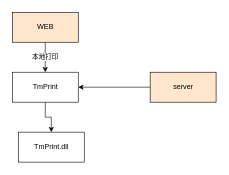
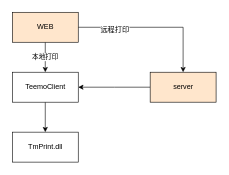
none -> (114, 27)
(46, 87) -> (46, 87)
(51, 147) -> (45, 147)
